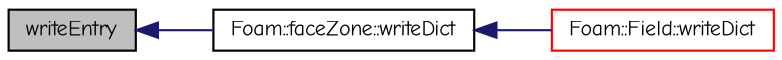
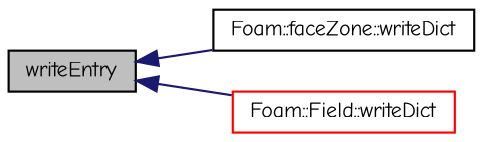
(524, 30) -> (195, 90)
